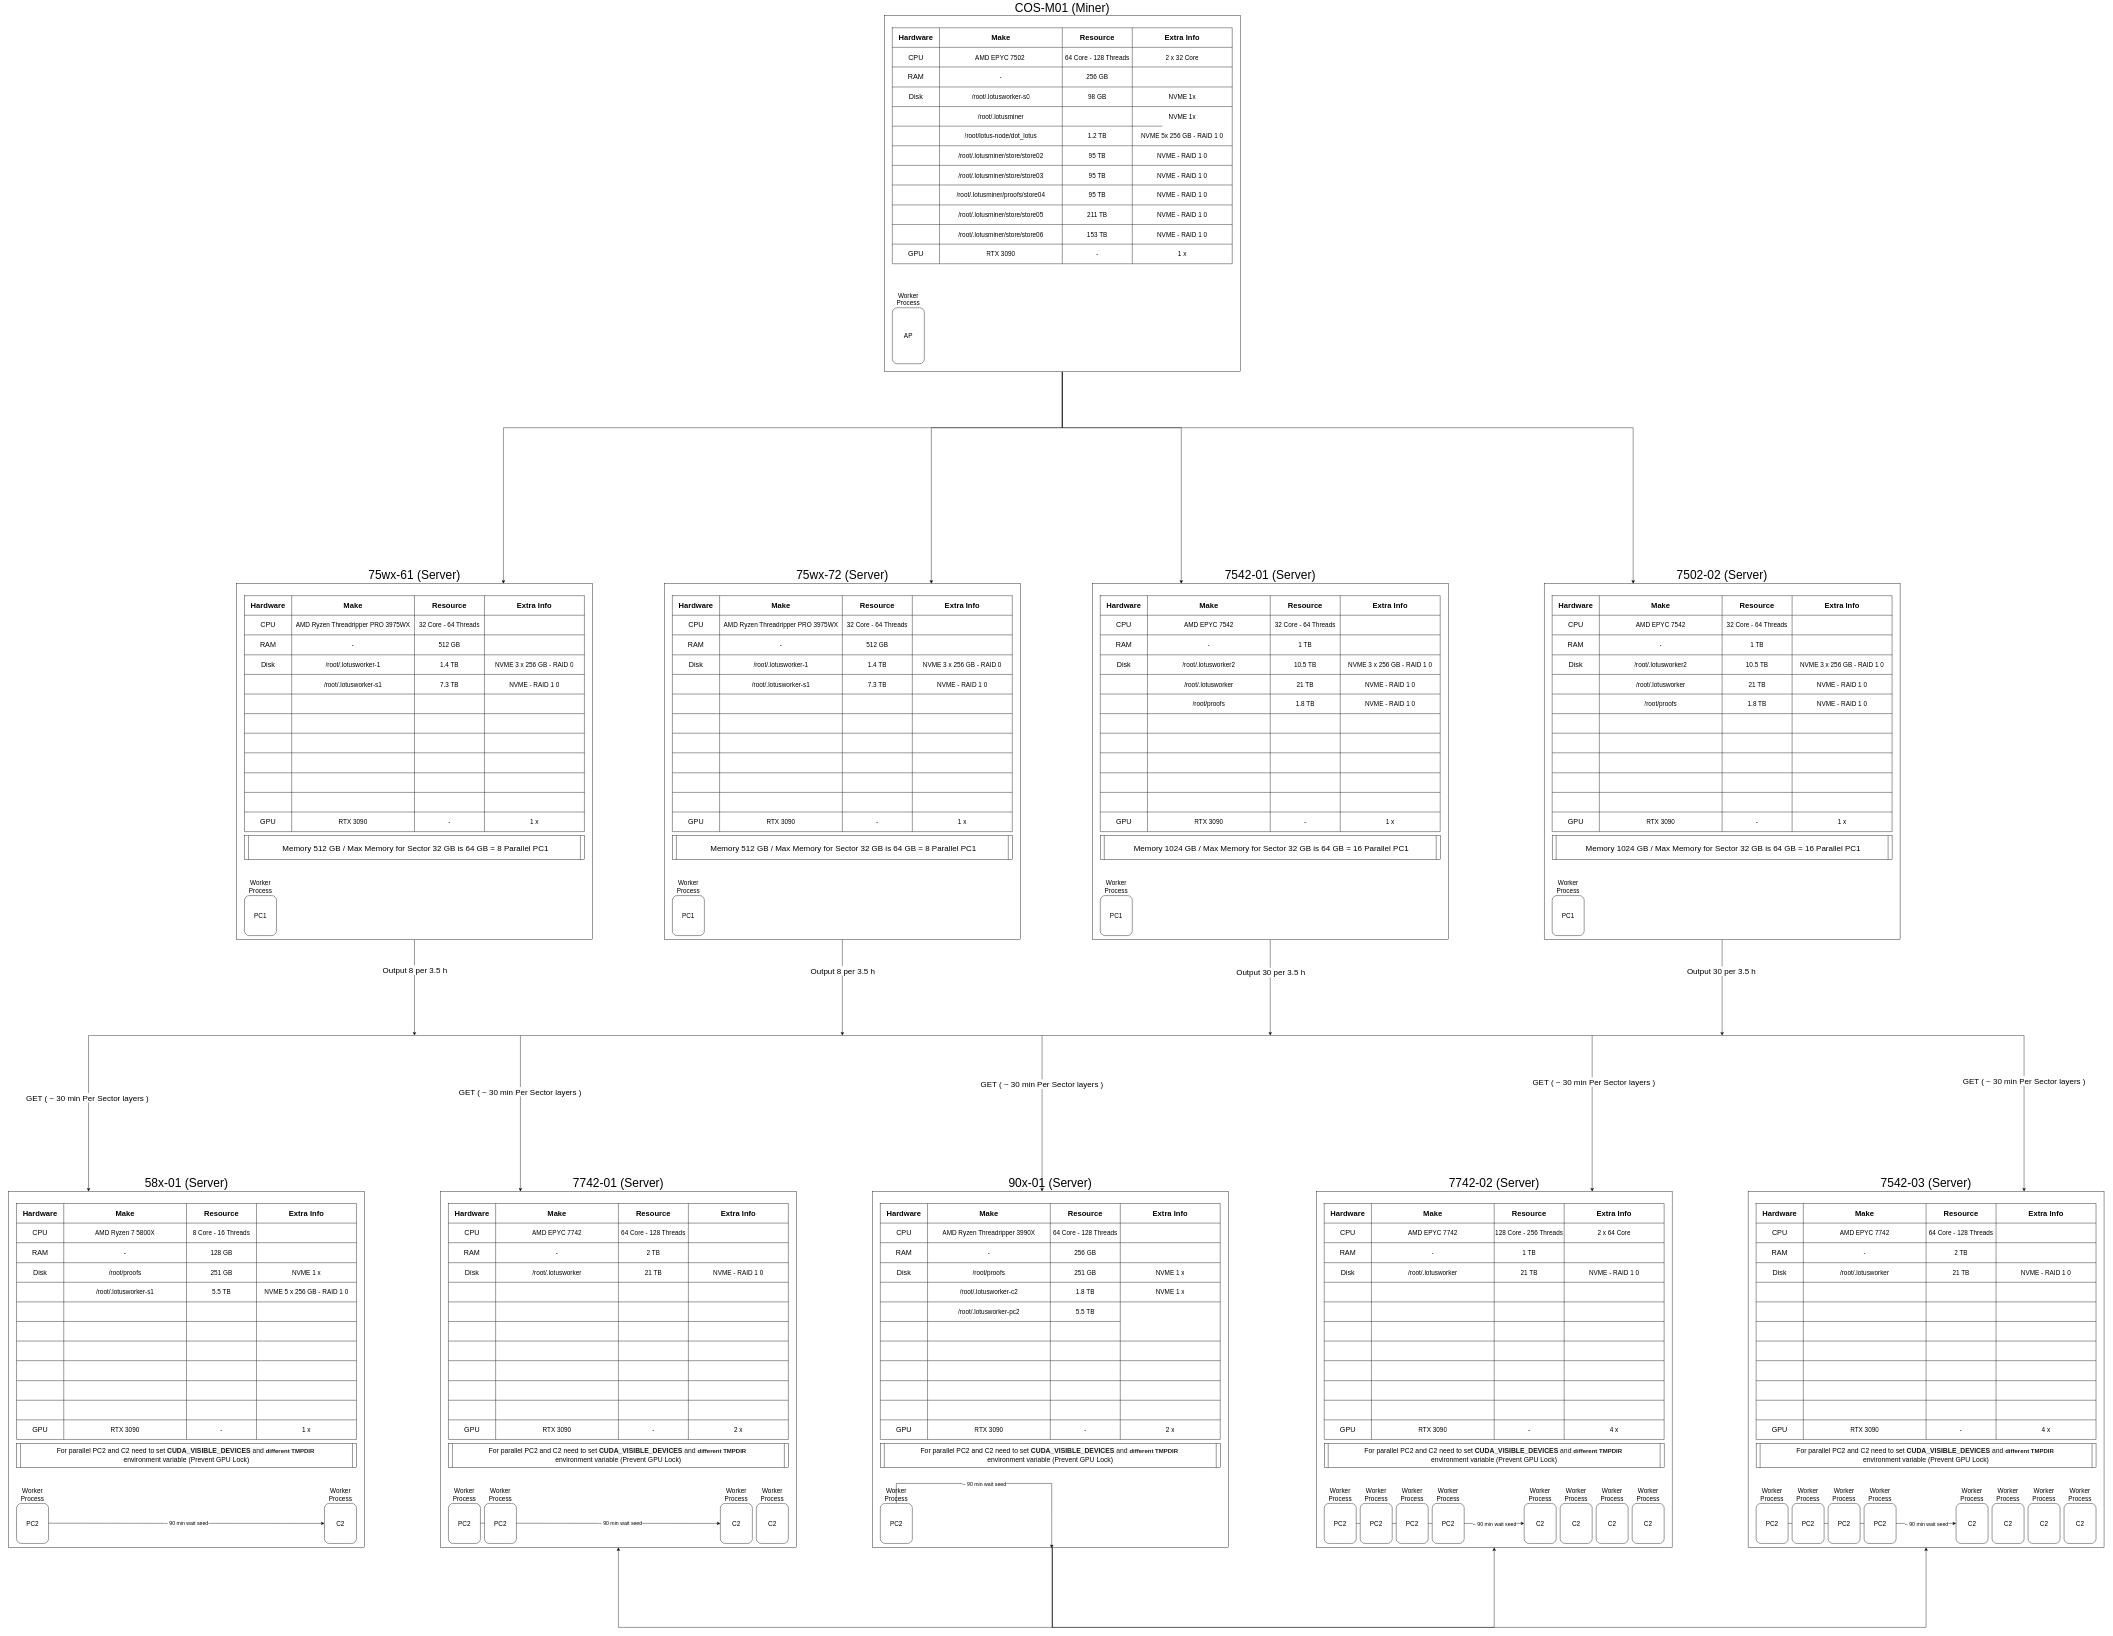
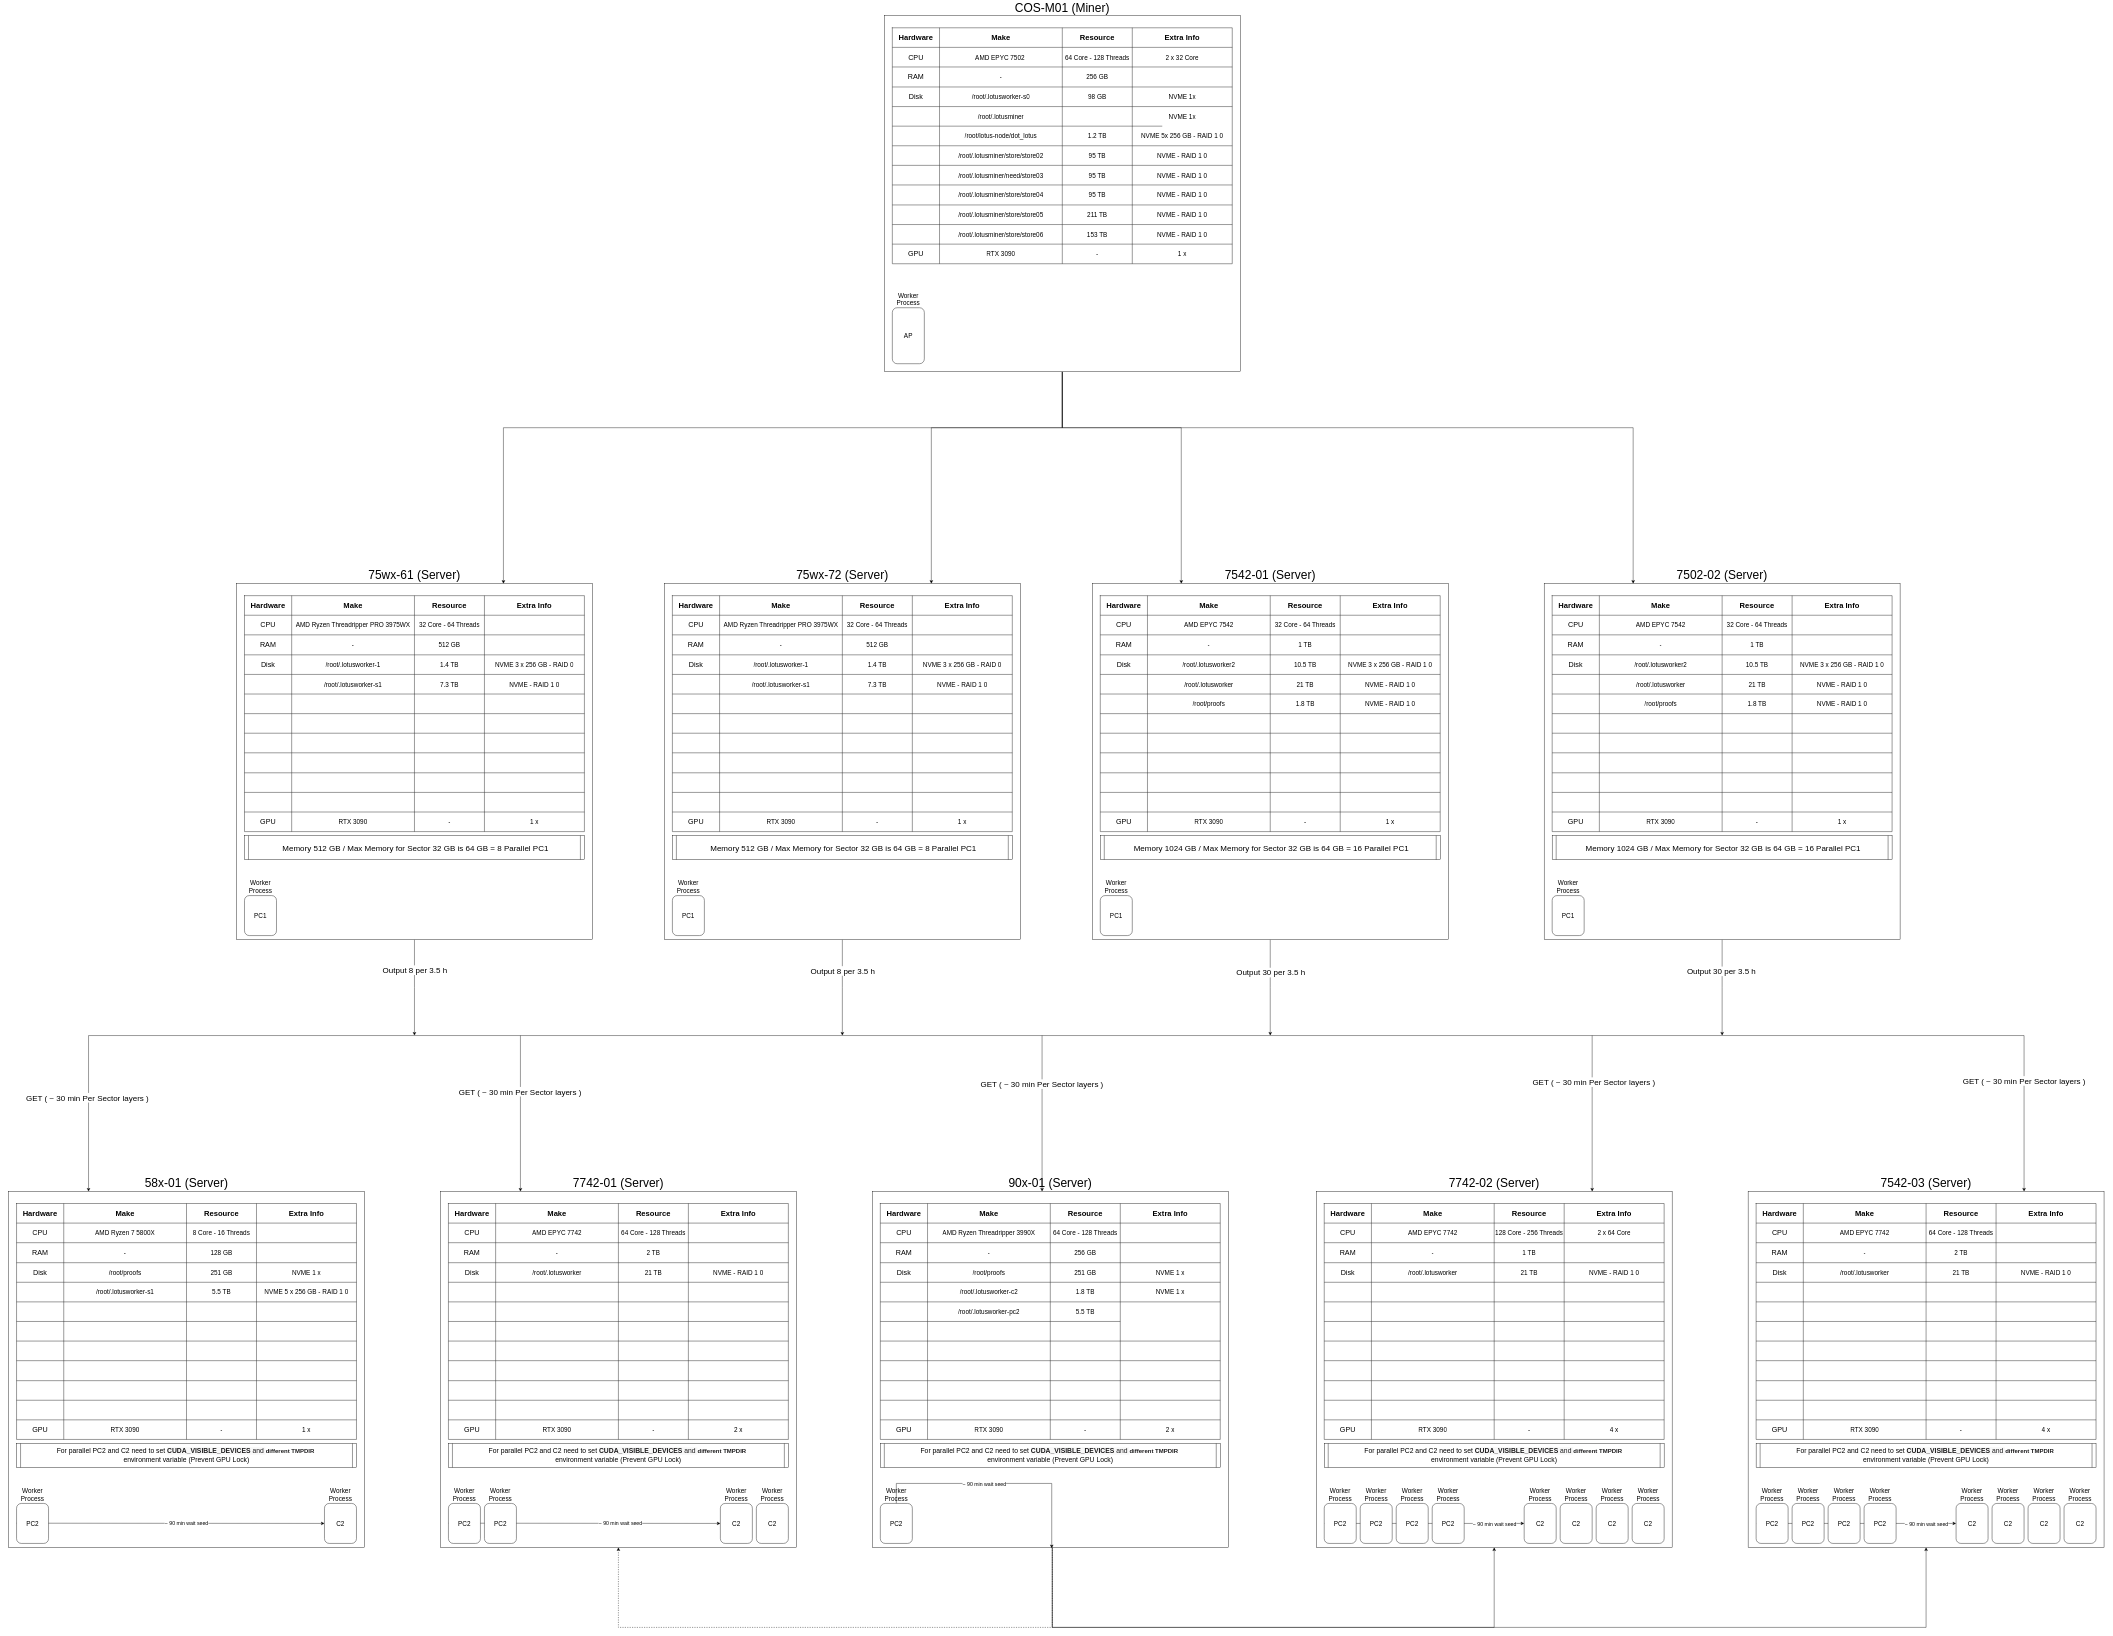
(1001, 175) -> (1001, 175)
(1001, 195) -> (1001, 195)
(796, 1628) -> (796, 1628)
